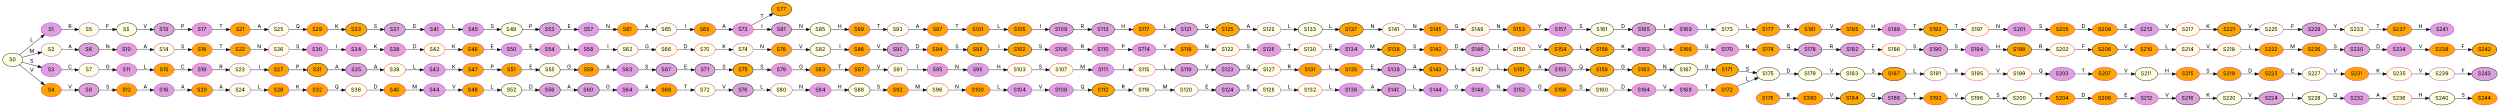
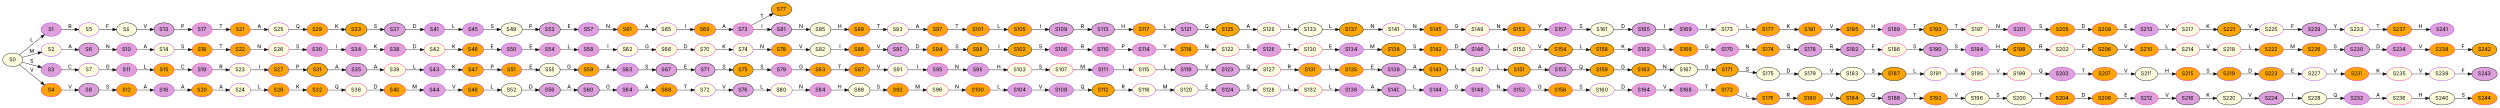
(1144, 50) -> (1144, 50)
(1746, 83) -> (1744, 98)
(1810, 98) -> (1810, 98)
